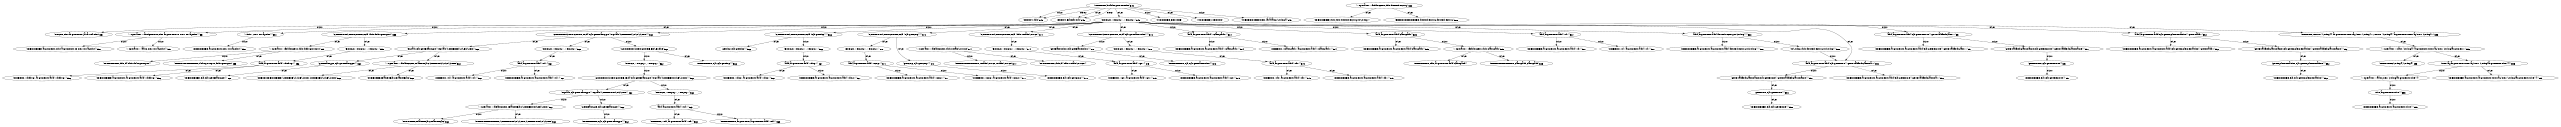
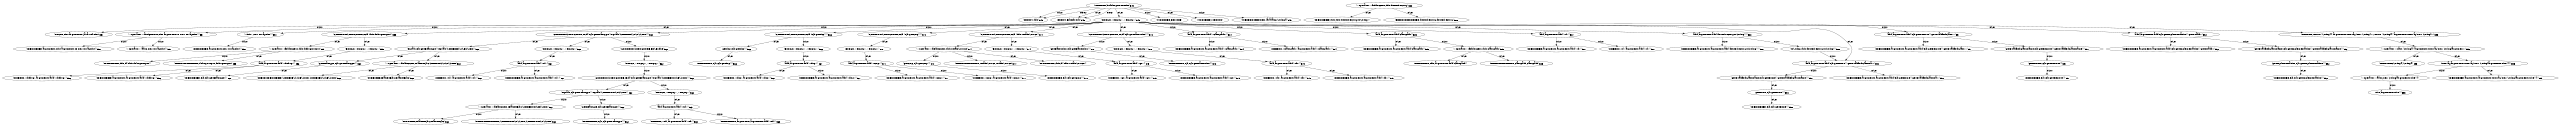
none -> (979, 42)
(898, 51) -> (932, 56)
(680, 56) -> (727, 56)
(2390, 107) -> none
